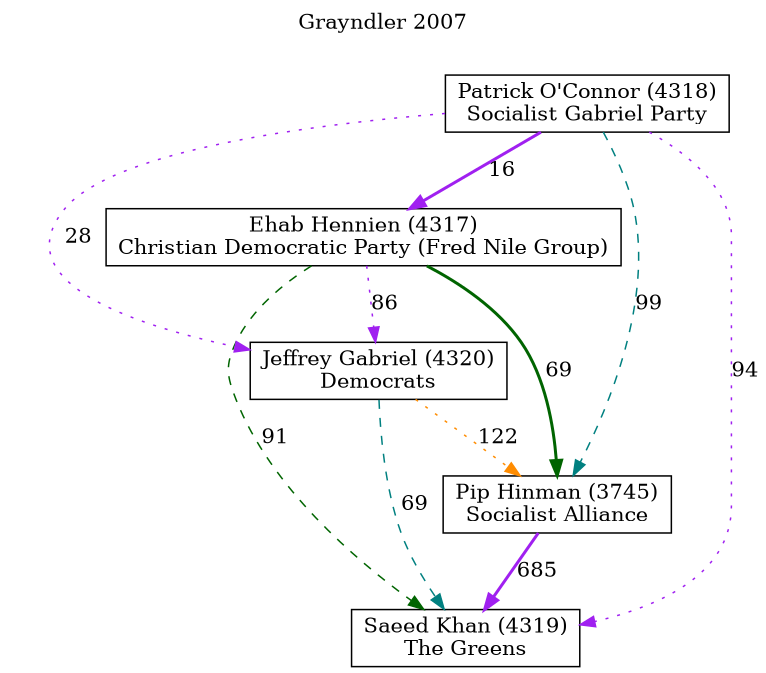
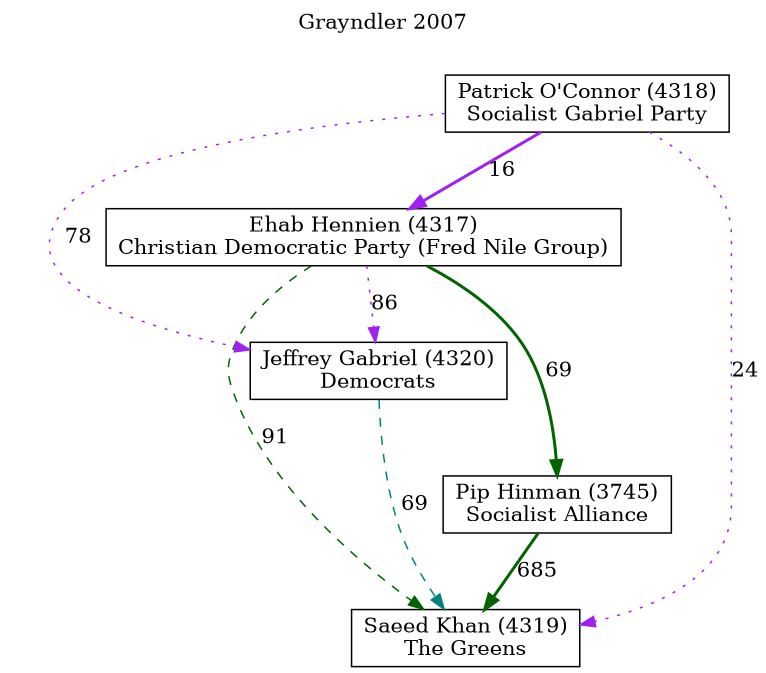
(79, 237) -> (79, 237)
(635, 299) -> none
(746, 371) -> (746, 371)
(462, 433) -> none
(516, 565) -> (516, 565)
